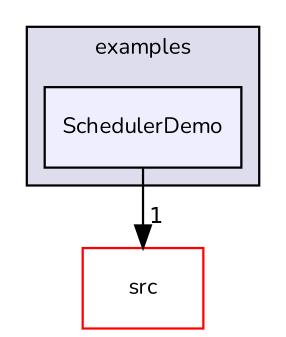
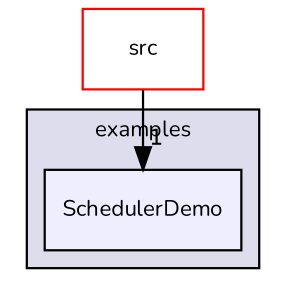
(143, 200) -> (143, 123)
